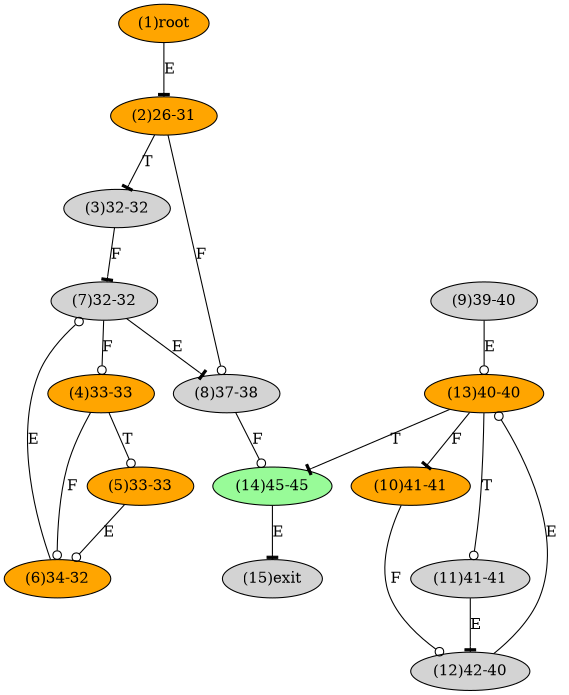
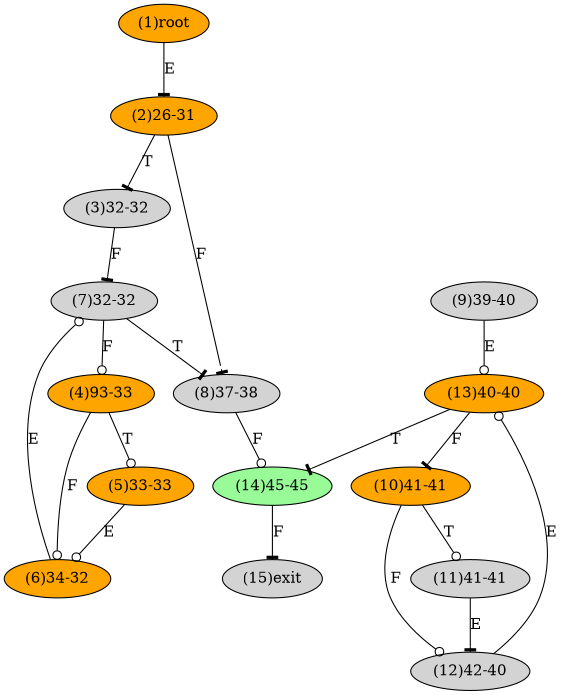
(194, 250) -> (194, 250)
(178, 347) -> (178, 347)
(101, 394) -> (101, 394)
(481, 482) -> (438, 529)
(278, 532) -> (278, 532)
